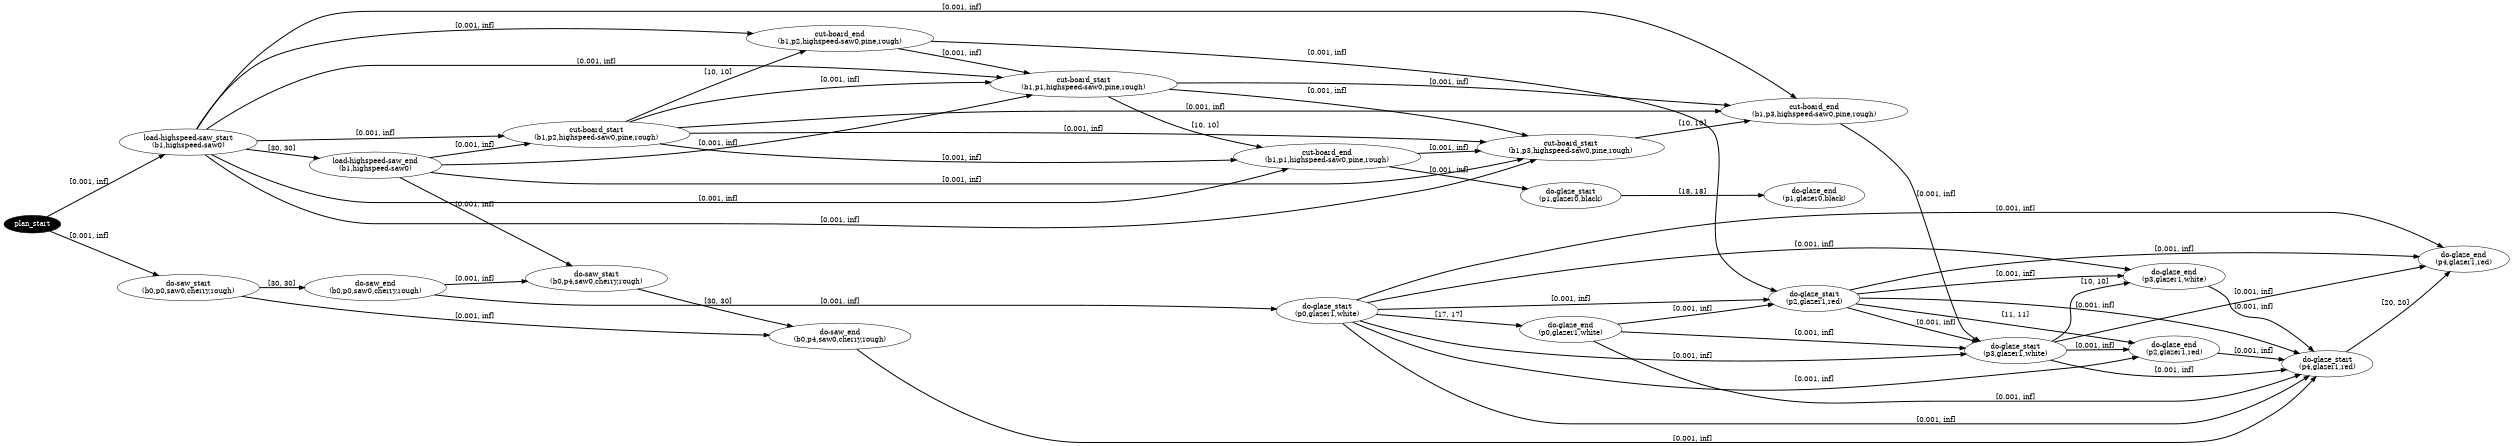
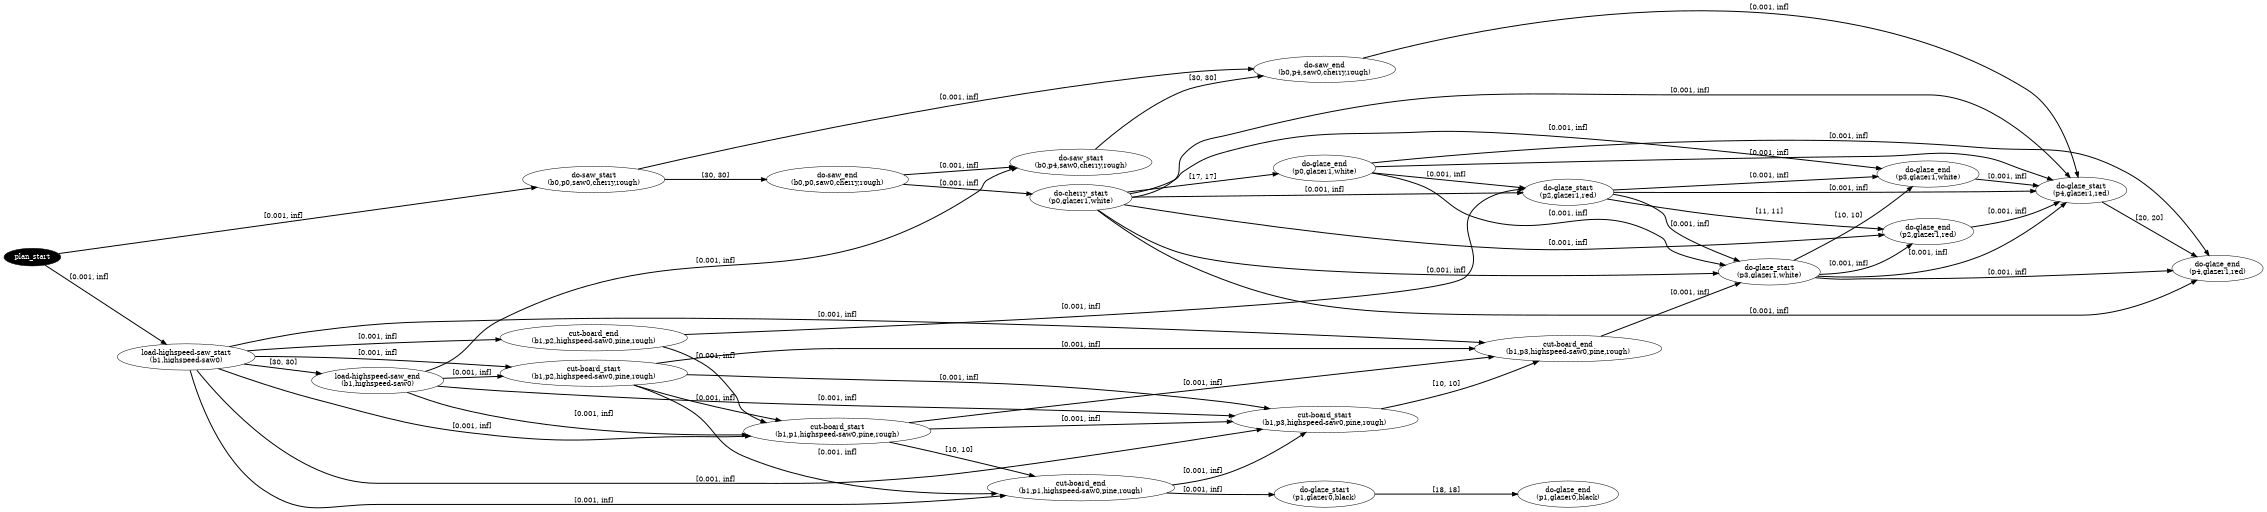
(713, 85) -> none
(2130, 255) -> (1807, 140)
(1327, 311) -> (1081, 198)
